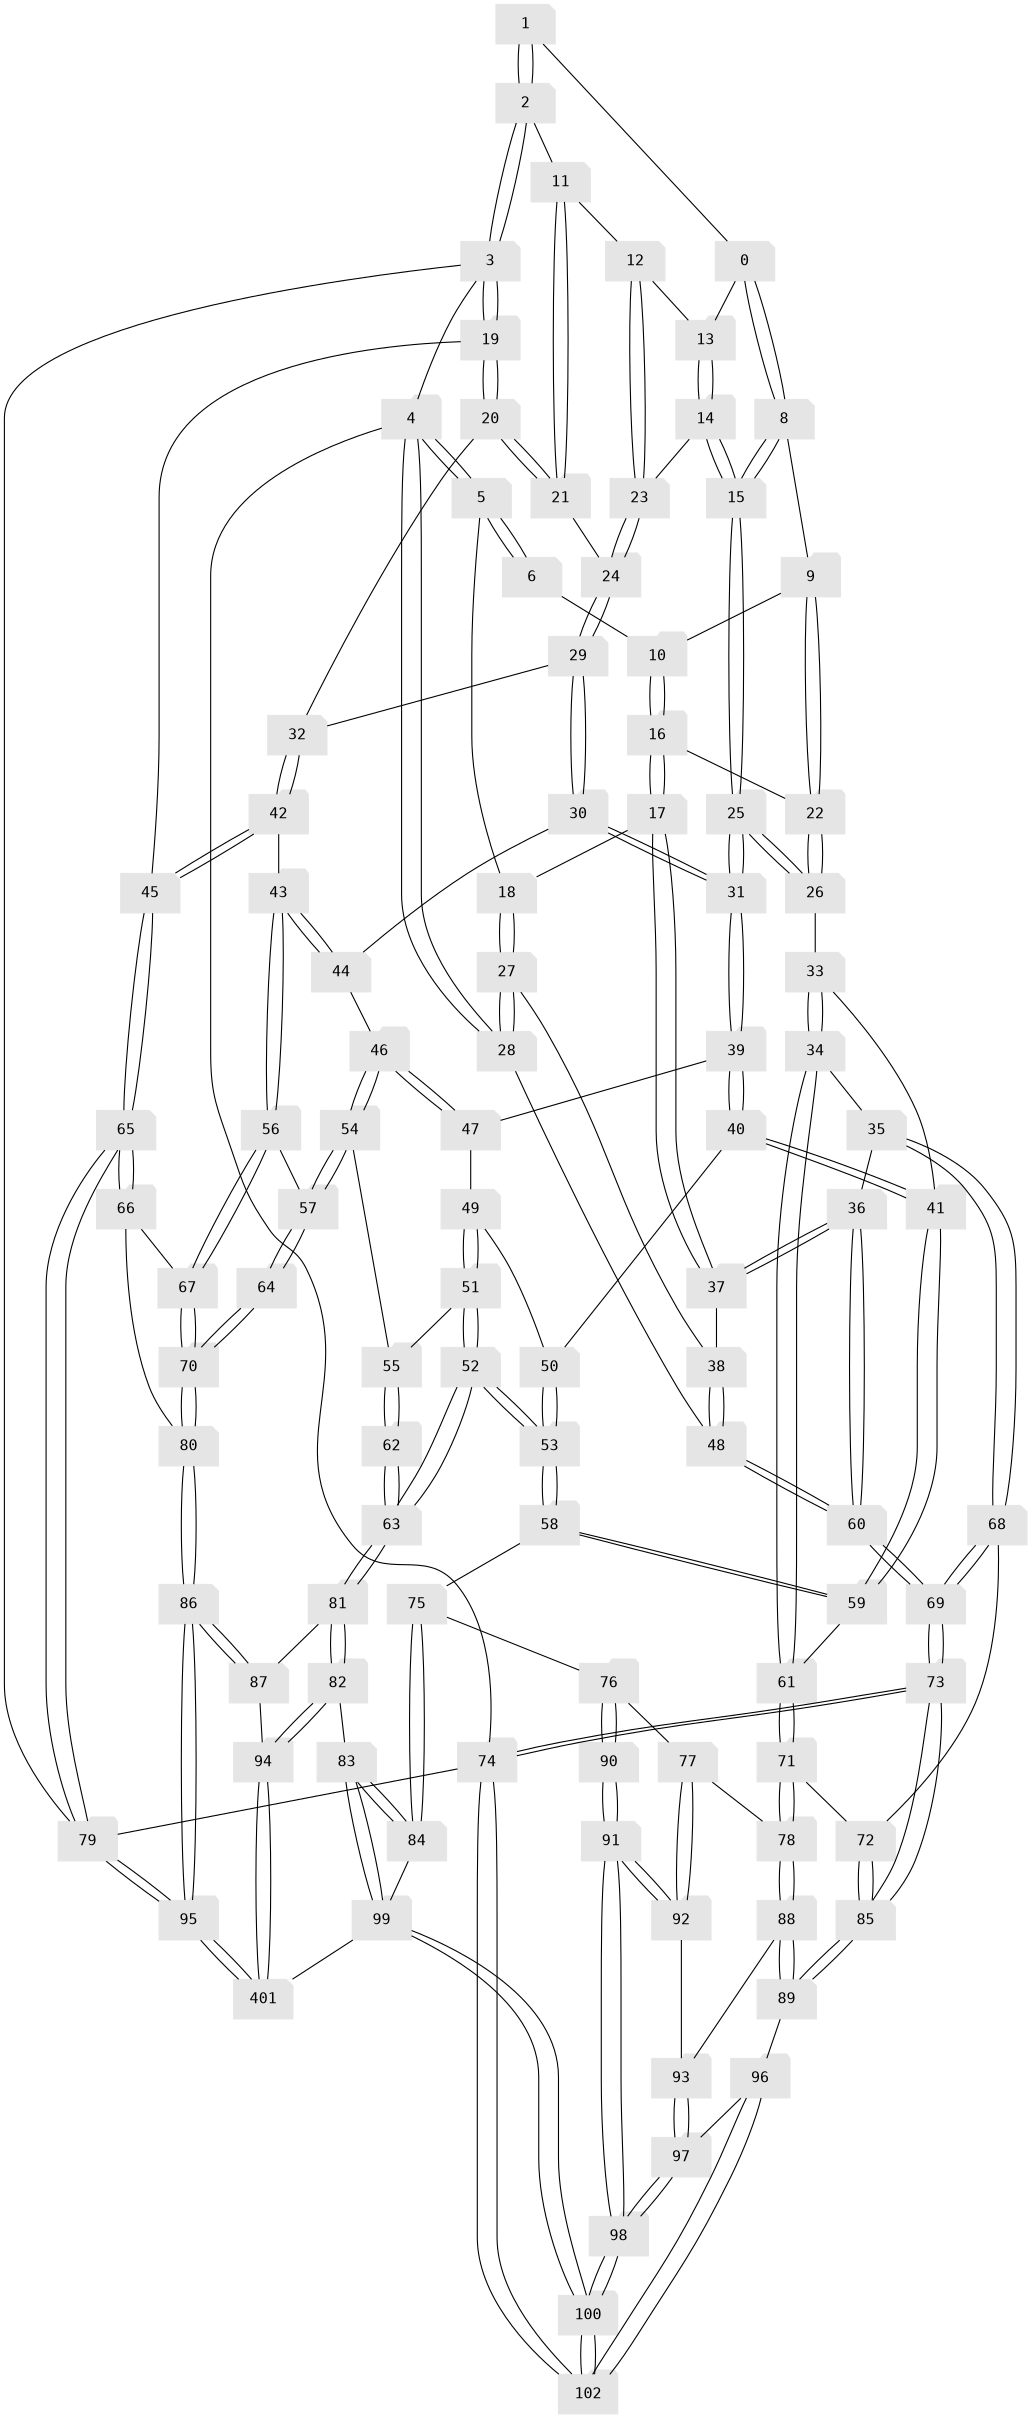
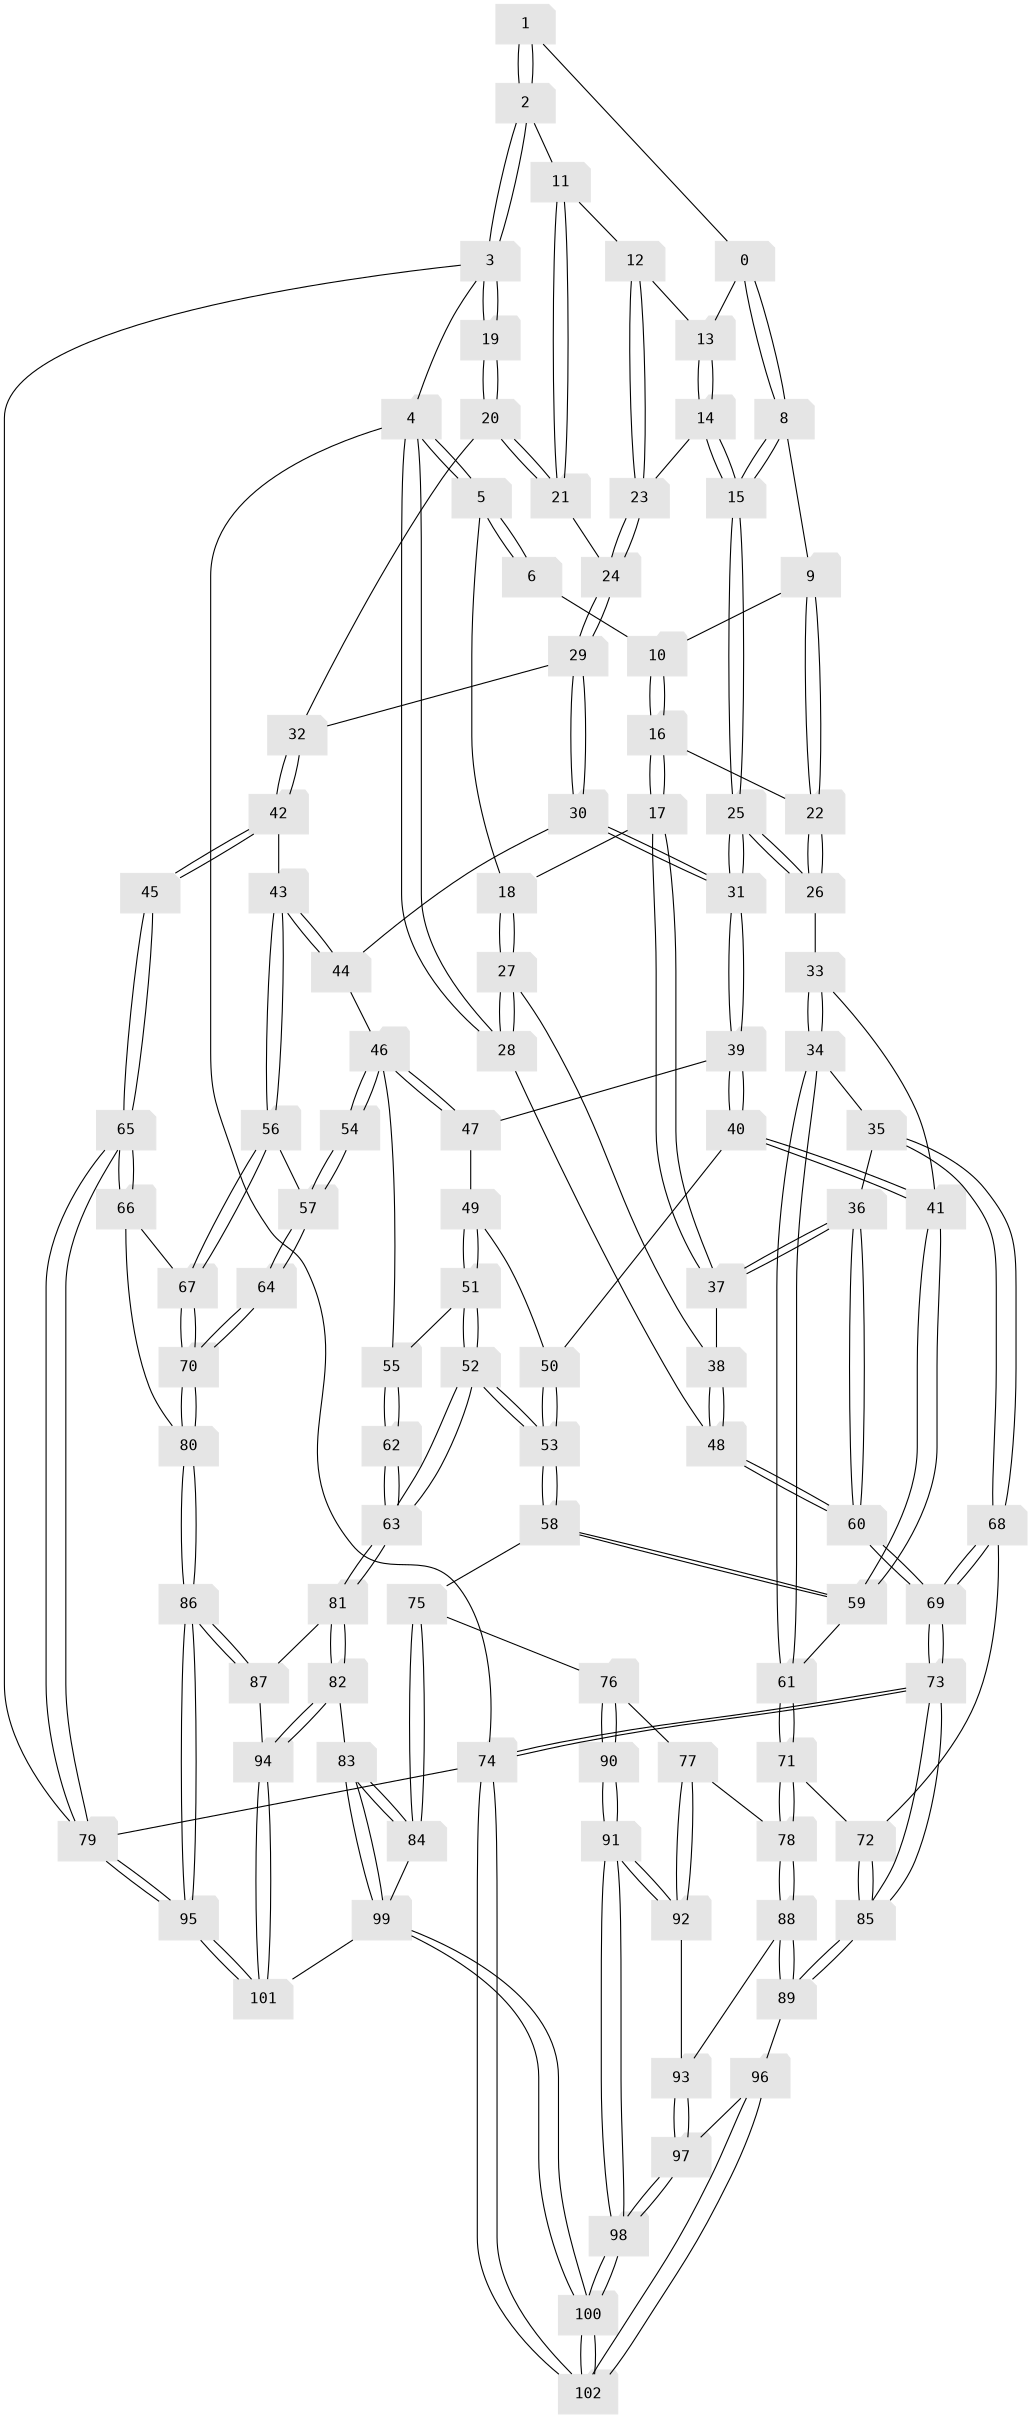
(159, 500) -> none
(371, 1249) -> (395, 1209)
(263, 1999) -> (263, 1999)
